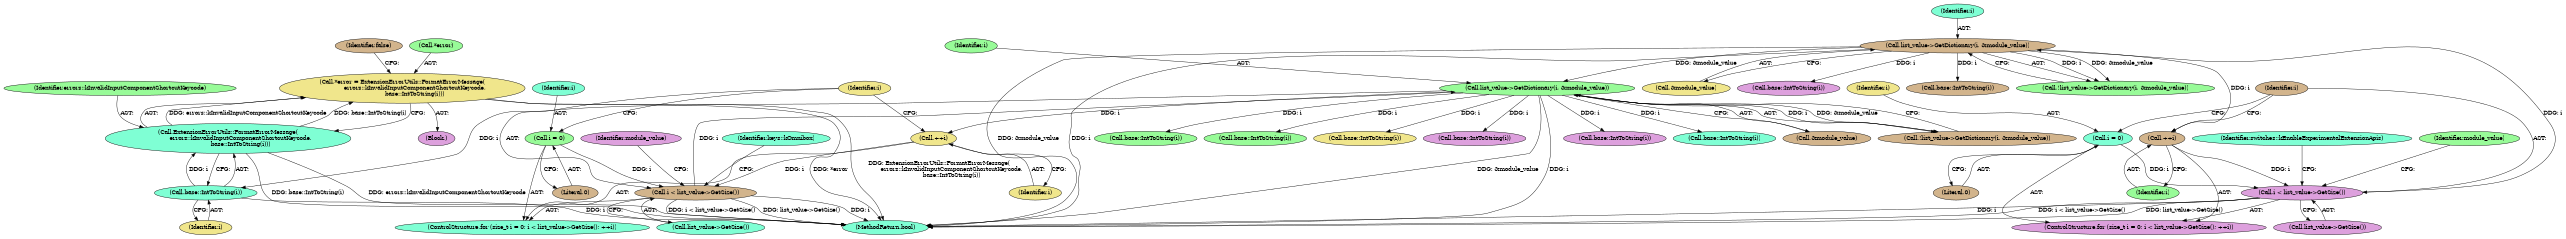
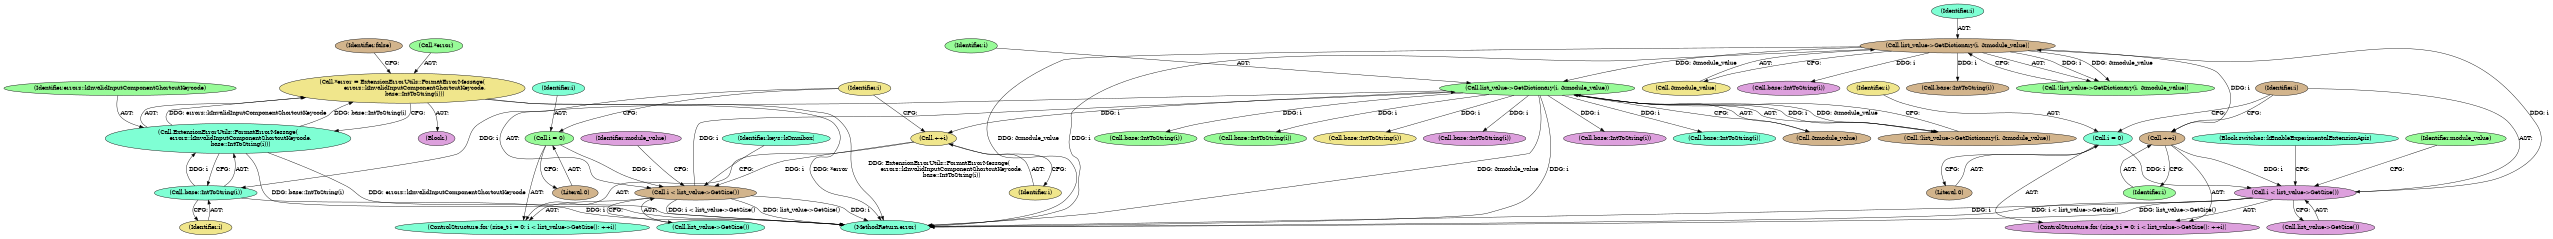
(2302, 138) -> (2295, 138)
(885, 228) -> (885, 228)
